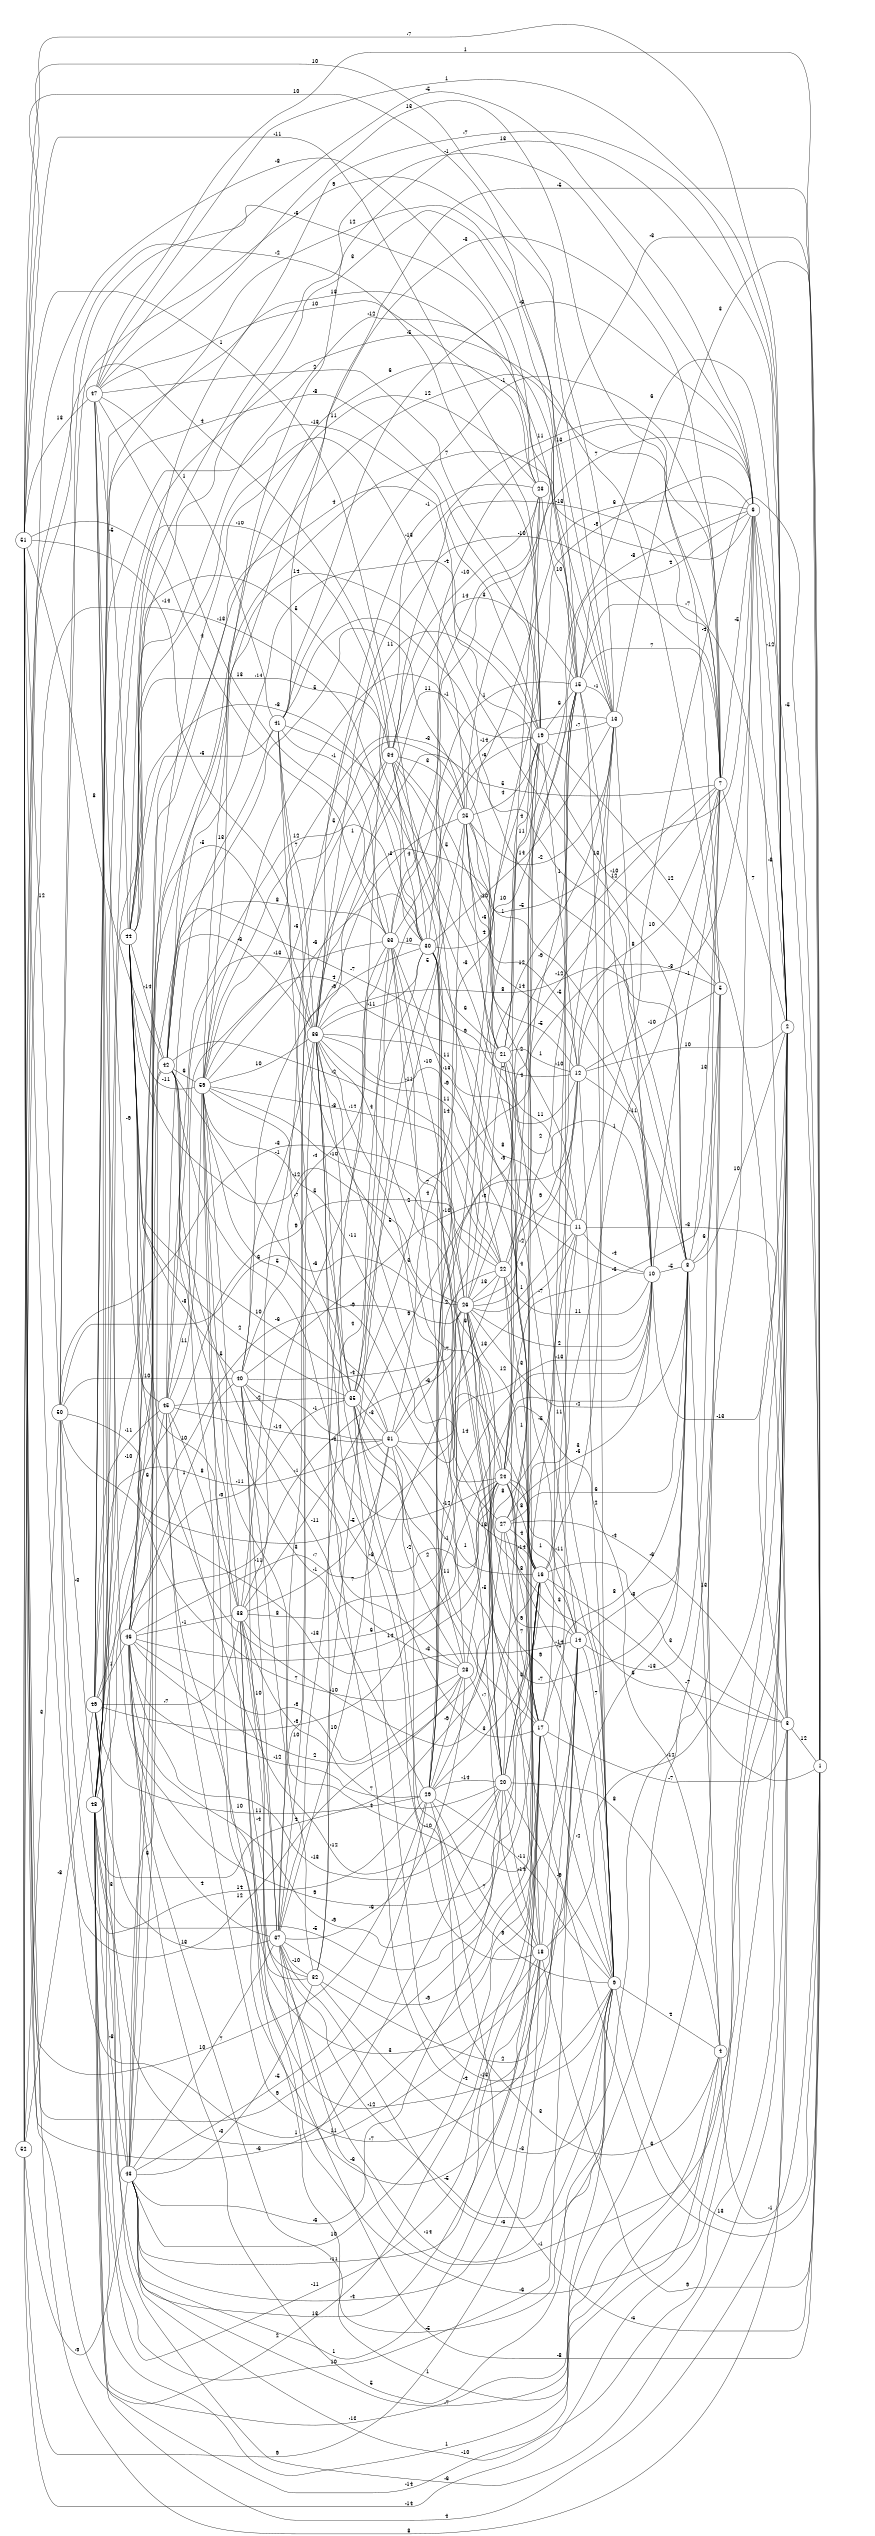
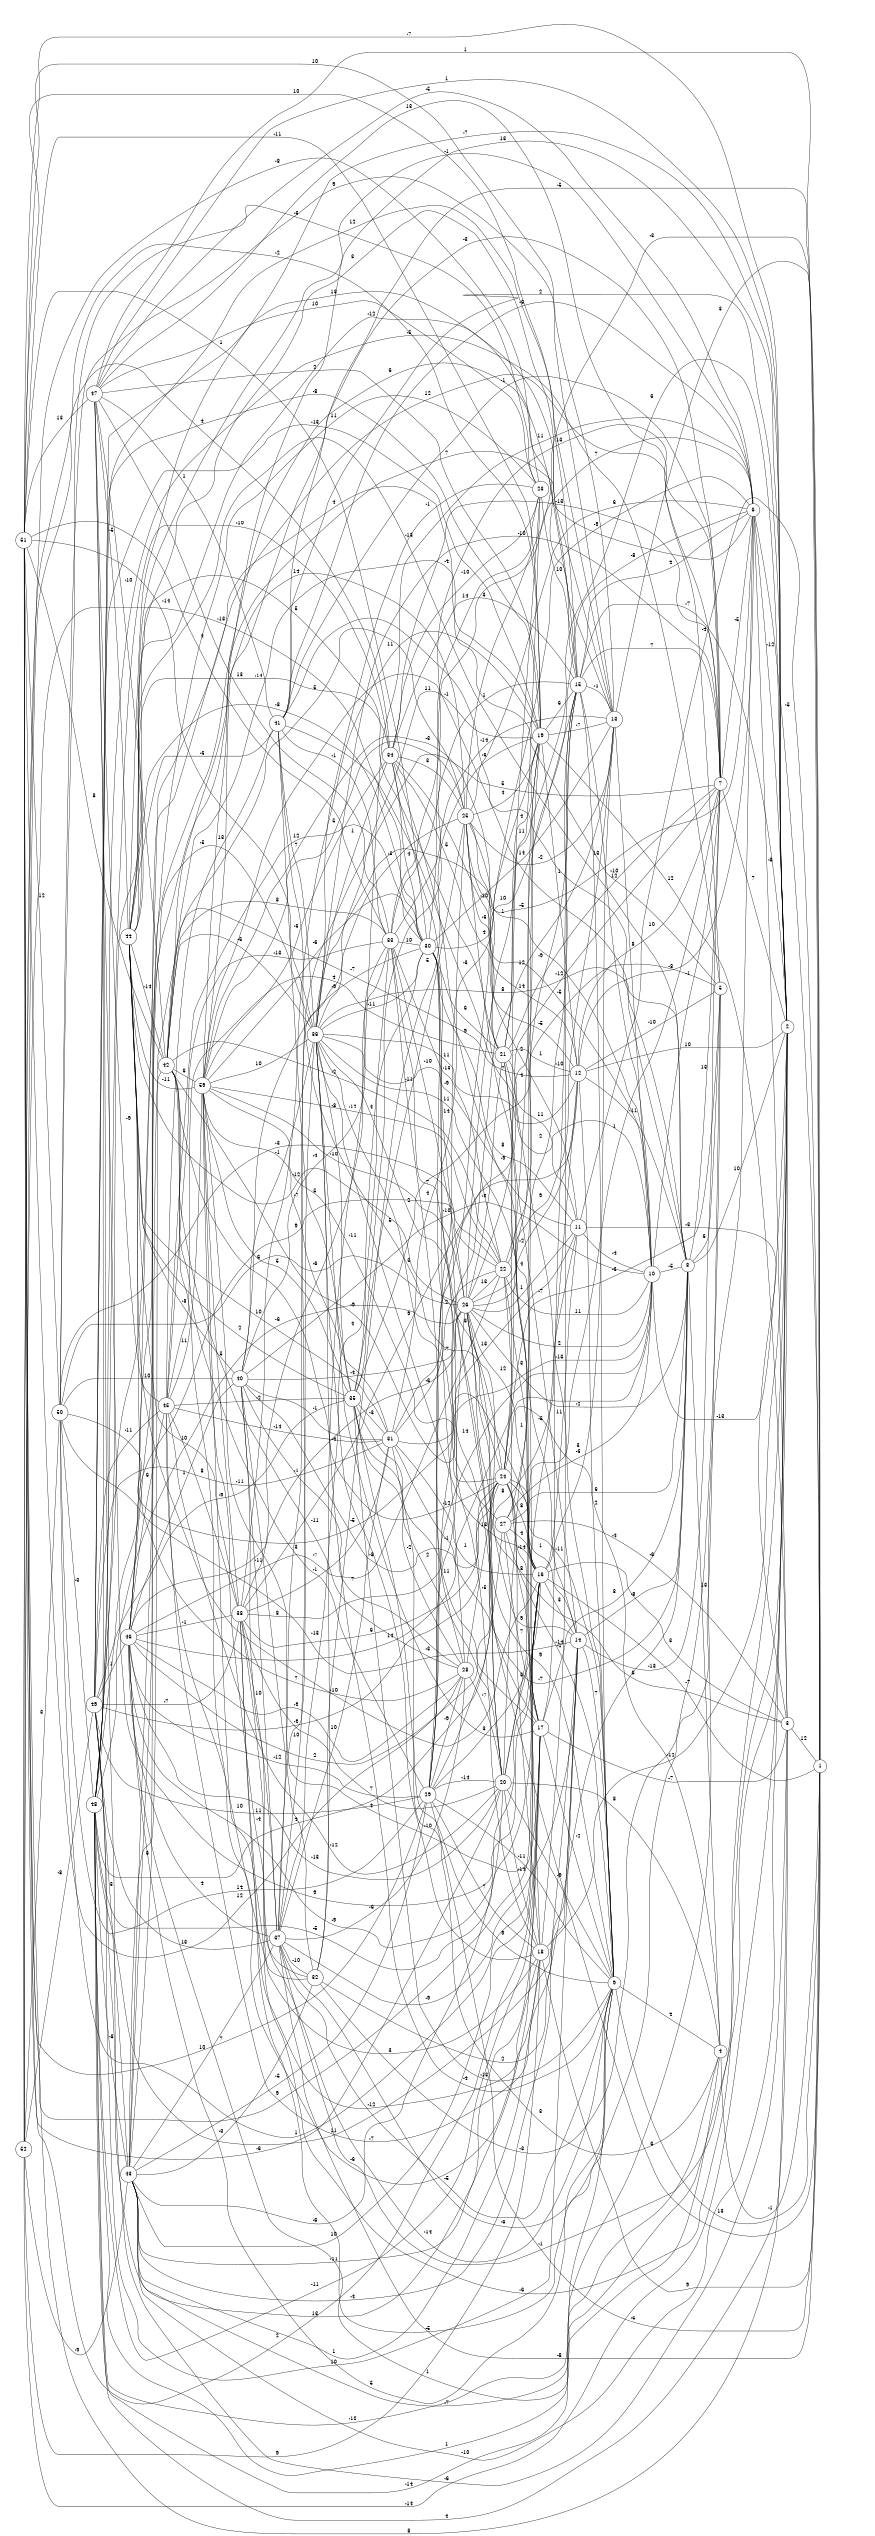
none -> (641, 295)
(143, 1435) -> (133, 696)
